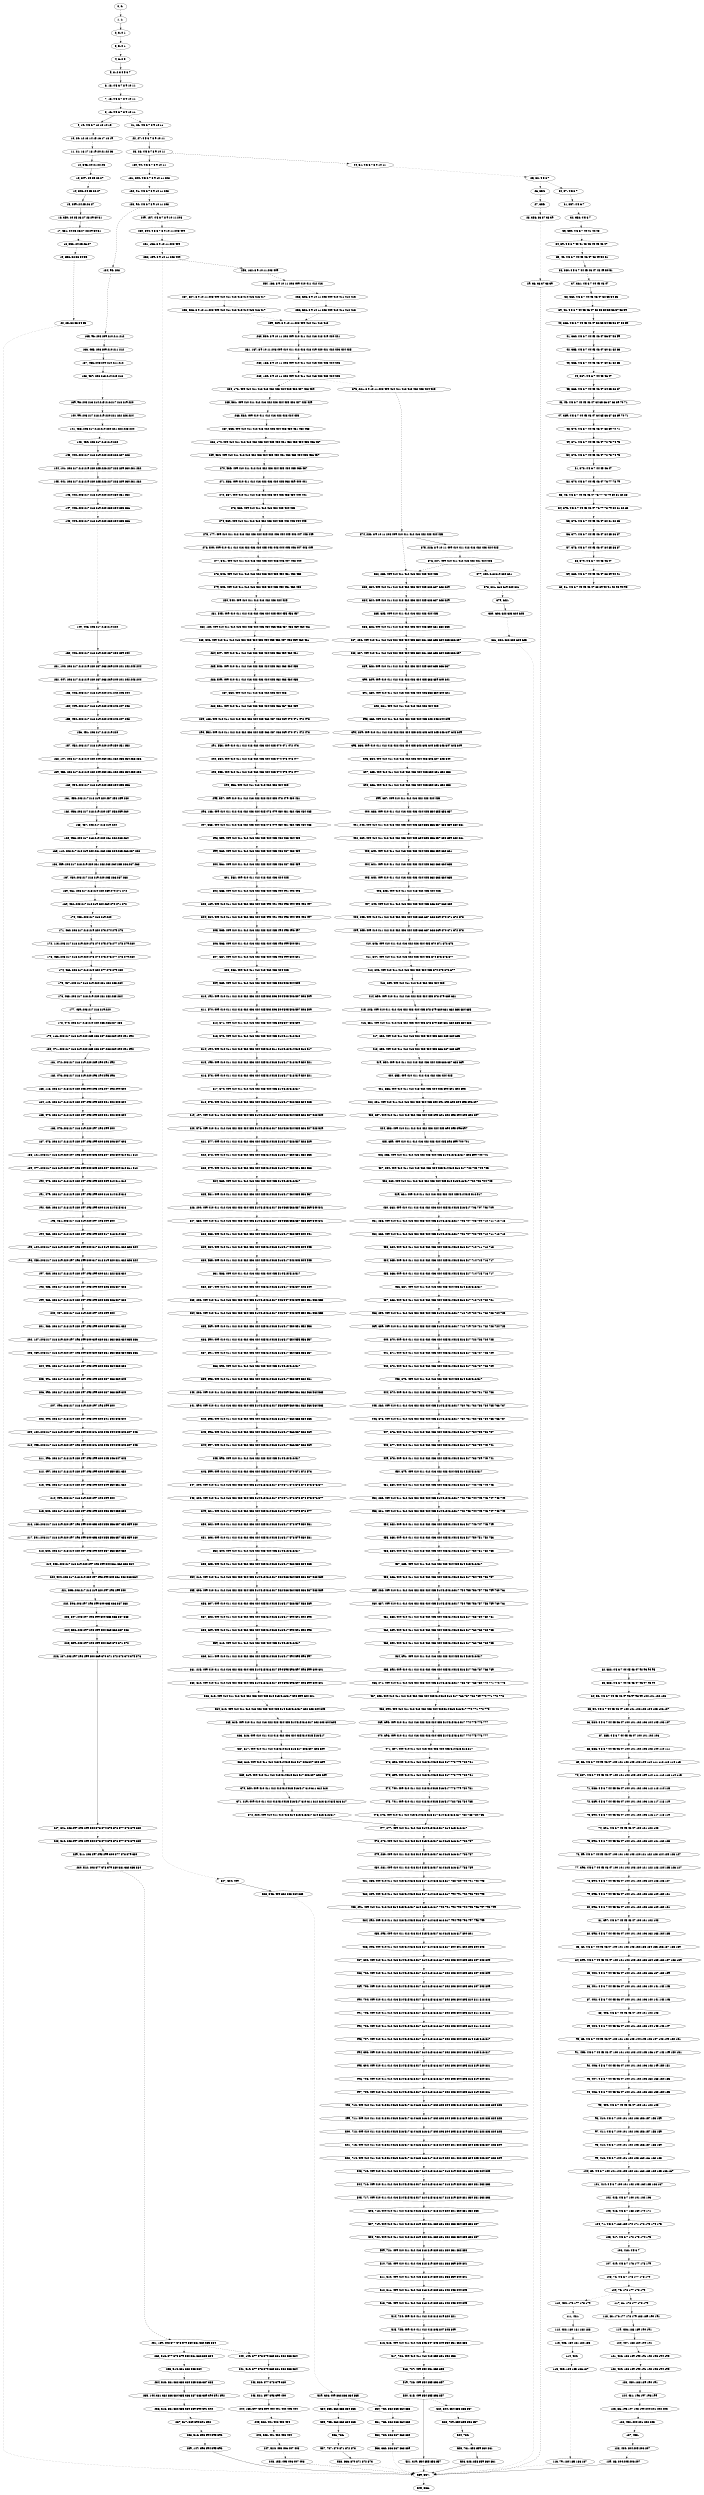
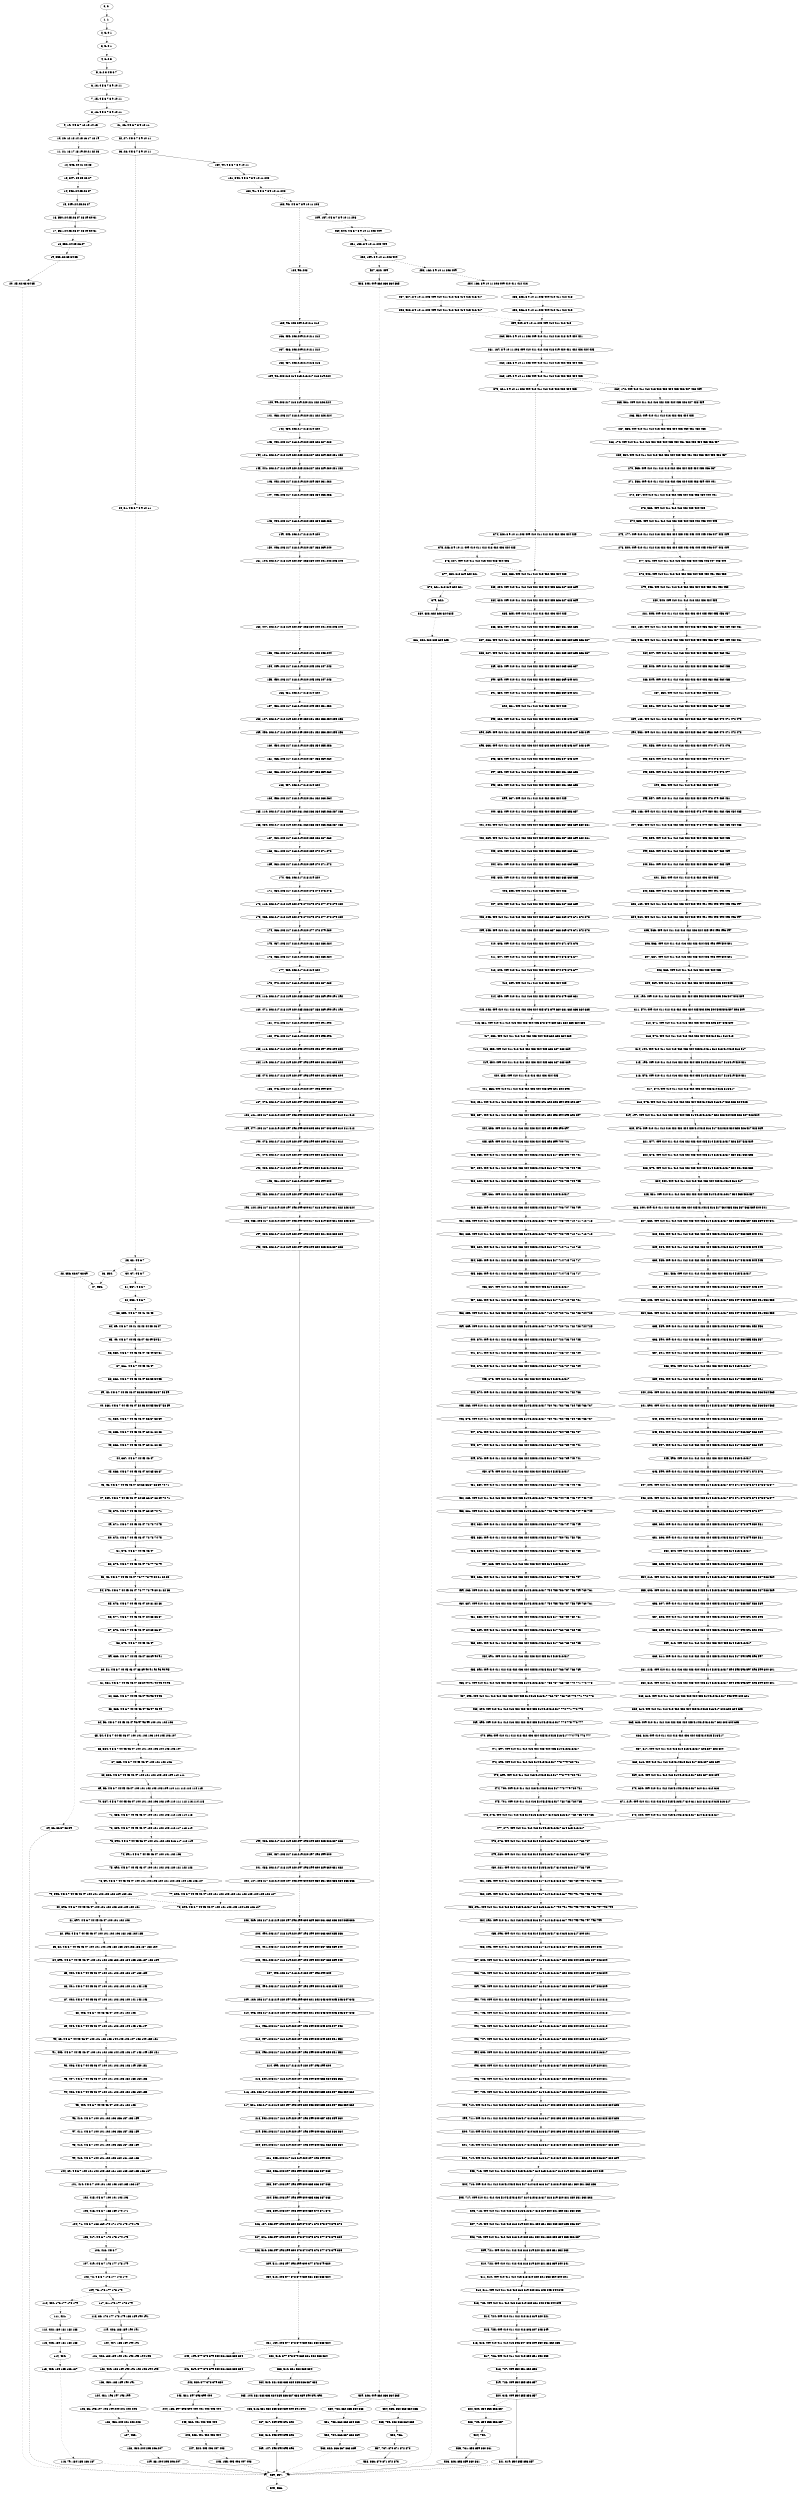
(540, 210) -> (86, 1280)
(460, 561) -> (477, 561)
(95, 891) -> (300, 851)
none -> (136, 1683)
(629, 1815) -> (151, 1841)
(629, 1887) -> (154, 1901)
